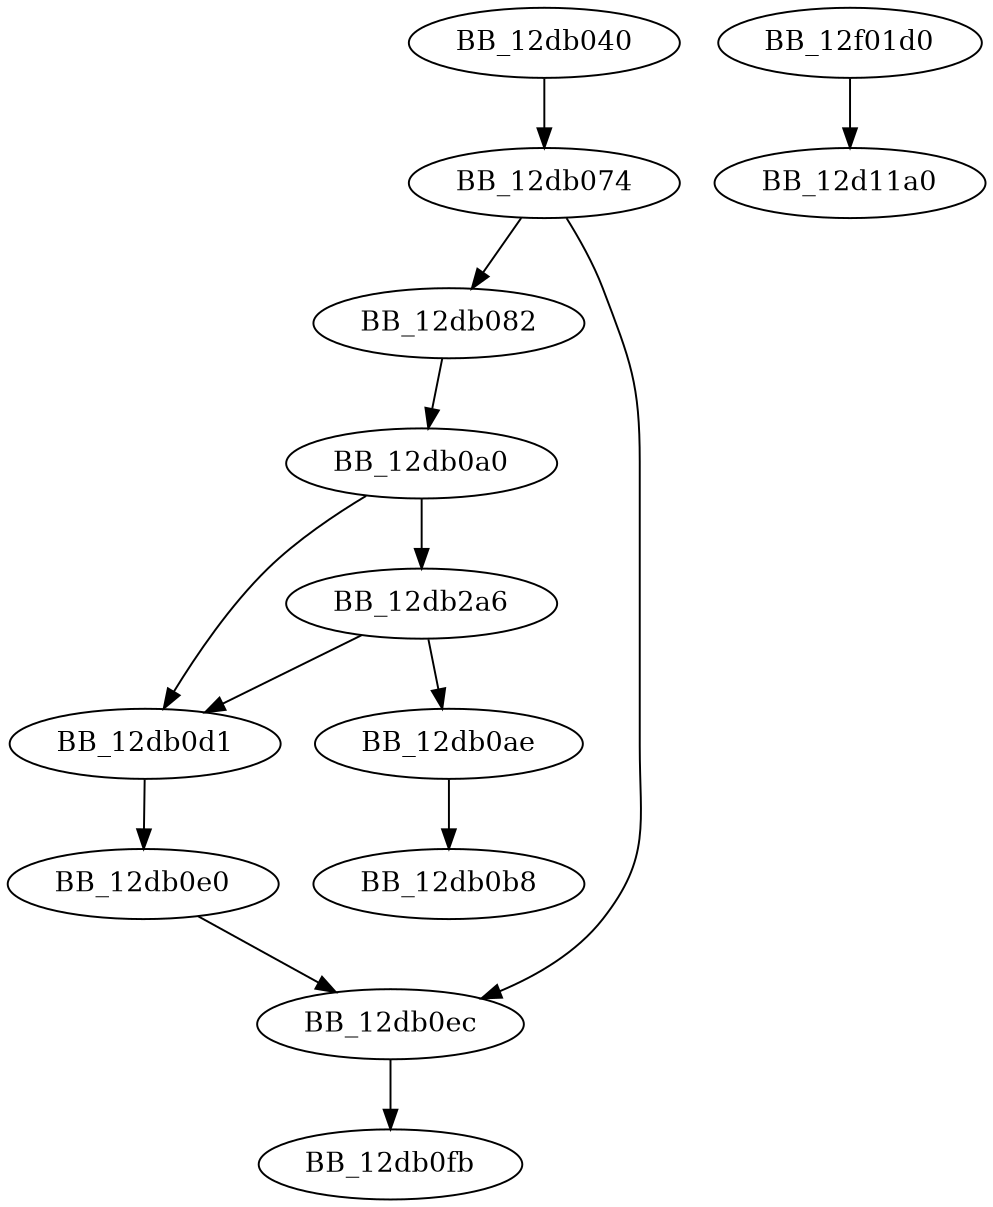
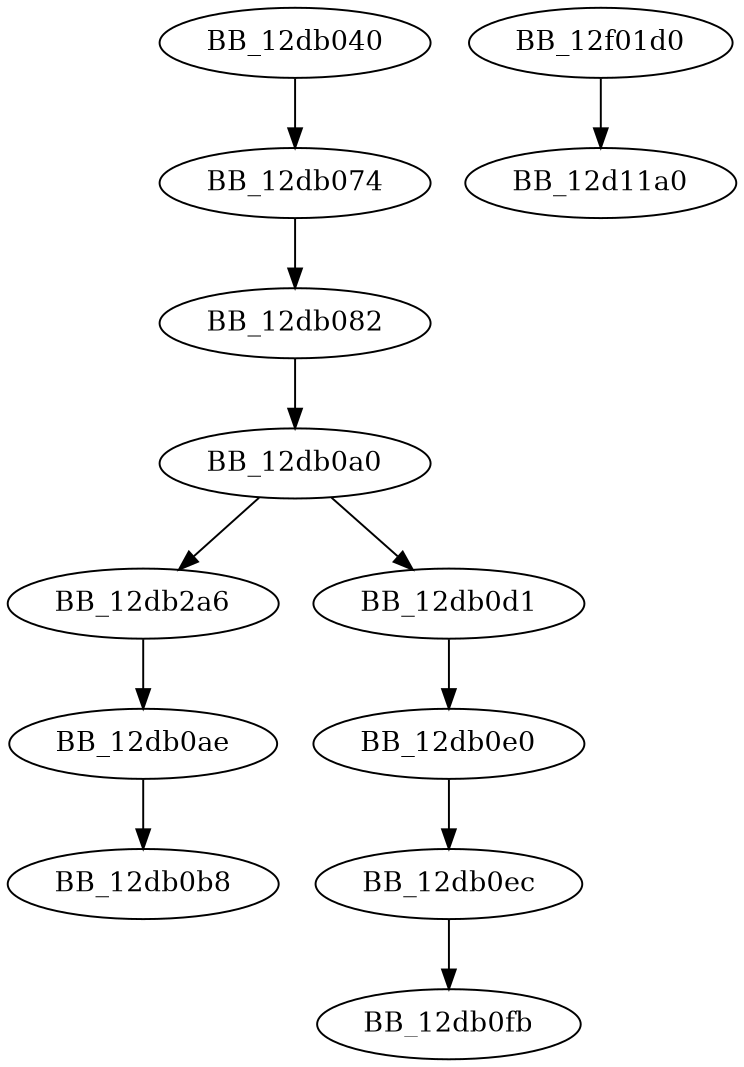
(640, 630) -> none
(292, 669) -> none
